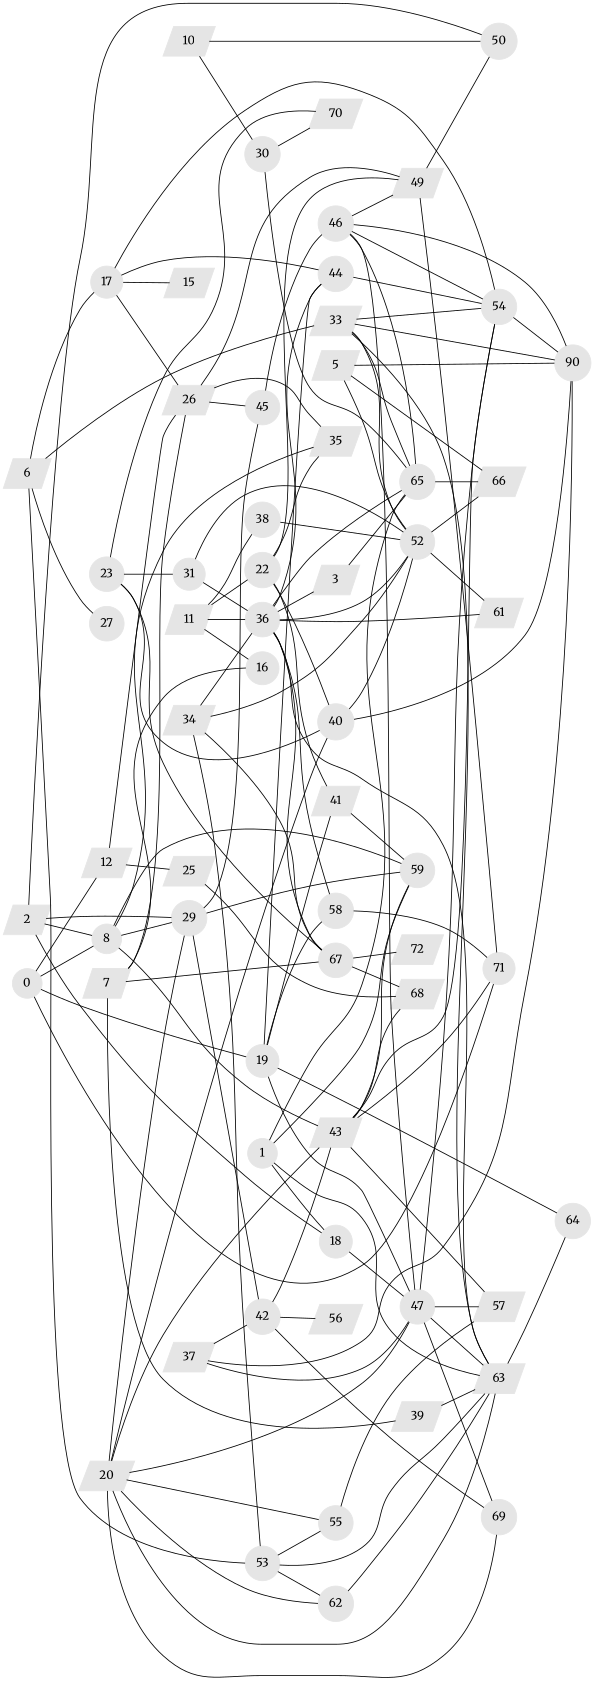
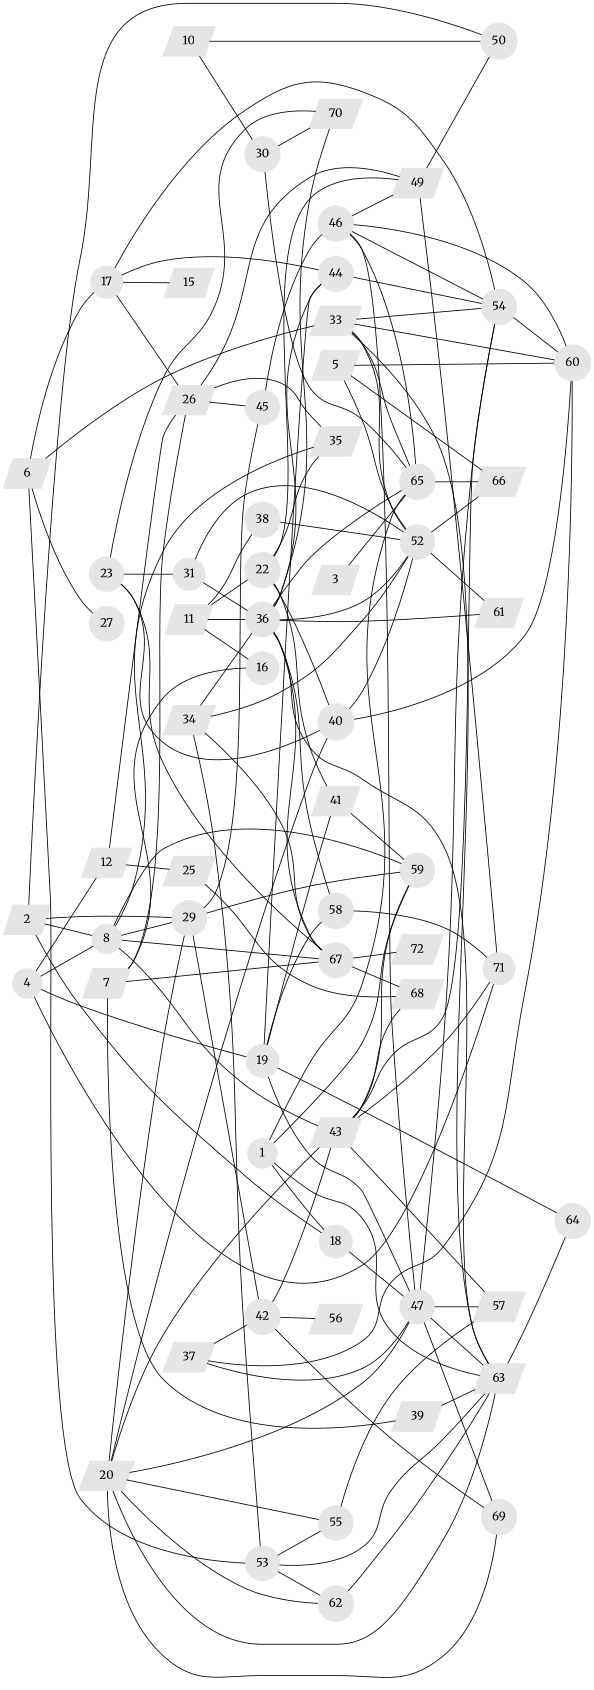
(573, 363) -> (573, 363)
(296, 602) -> (306, 429)
none -> (220, 950)
(27, 983) -> (27, 983)
